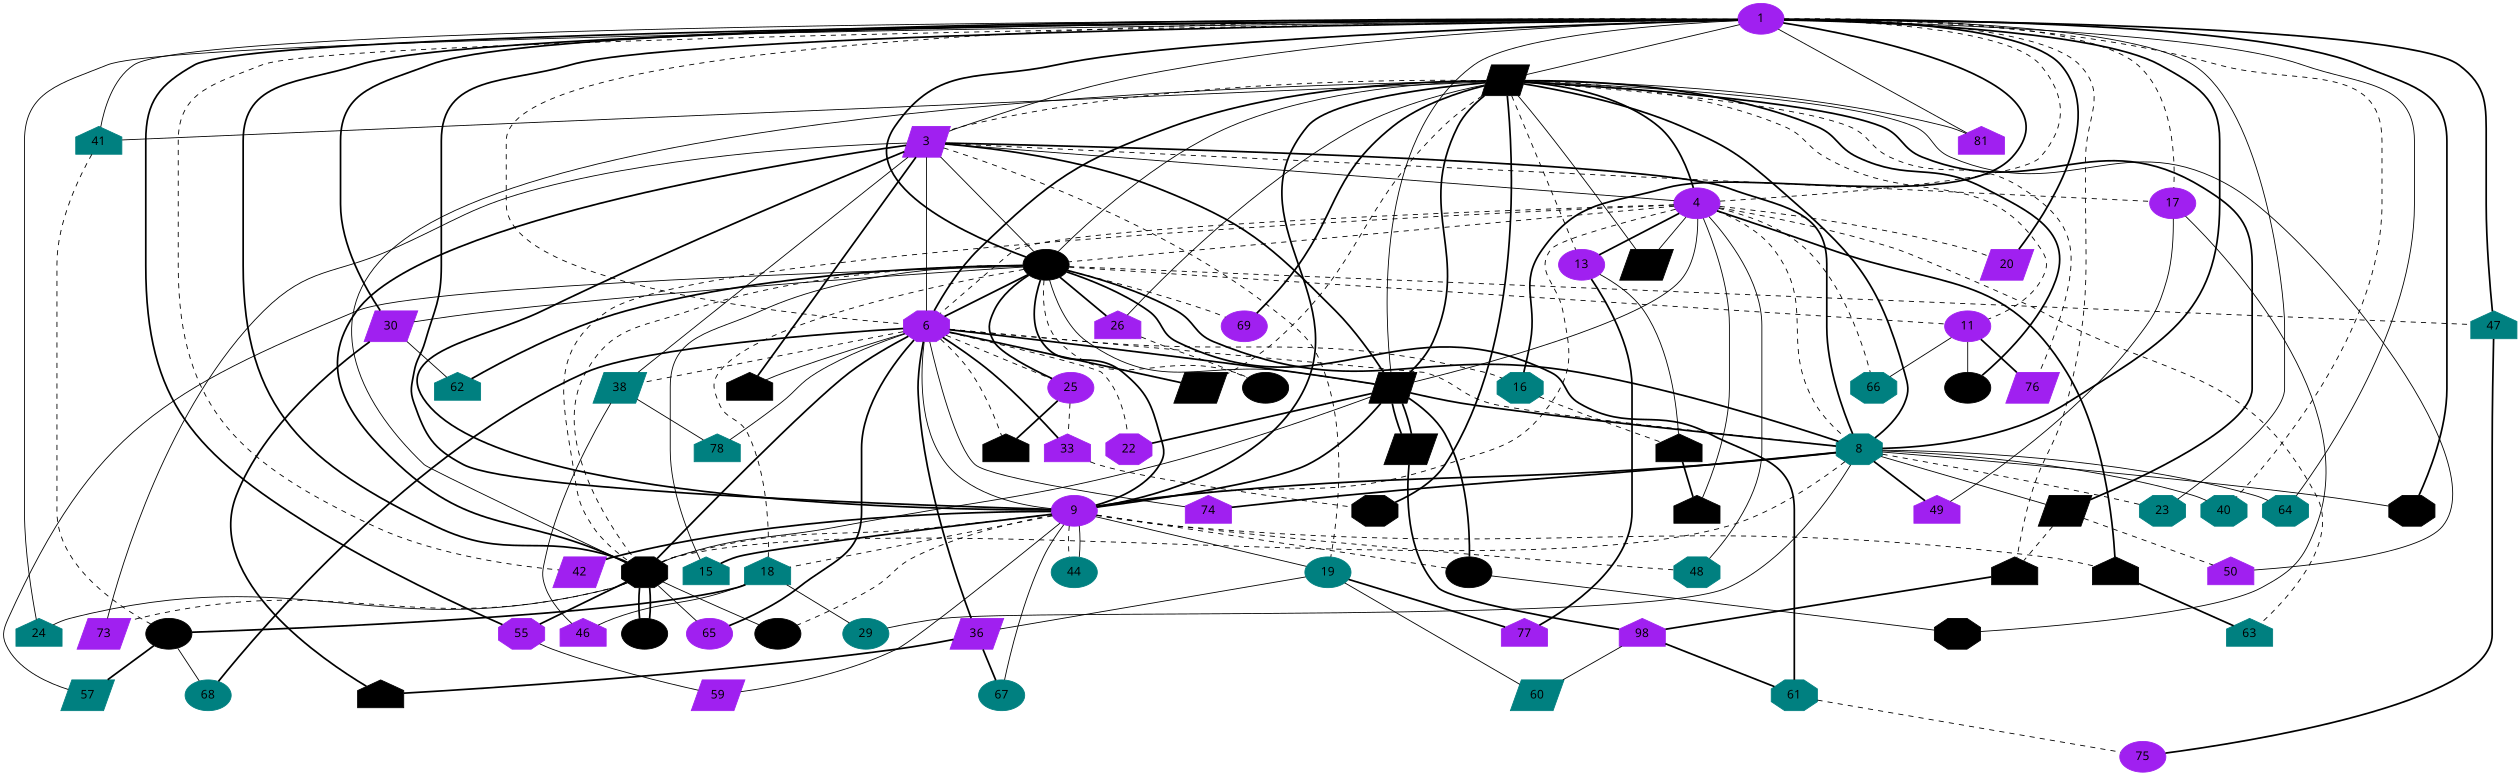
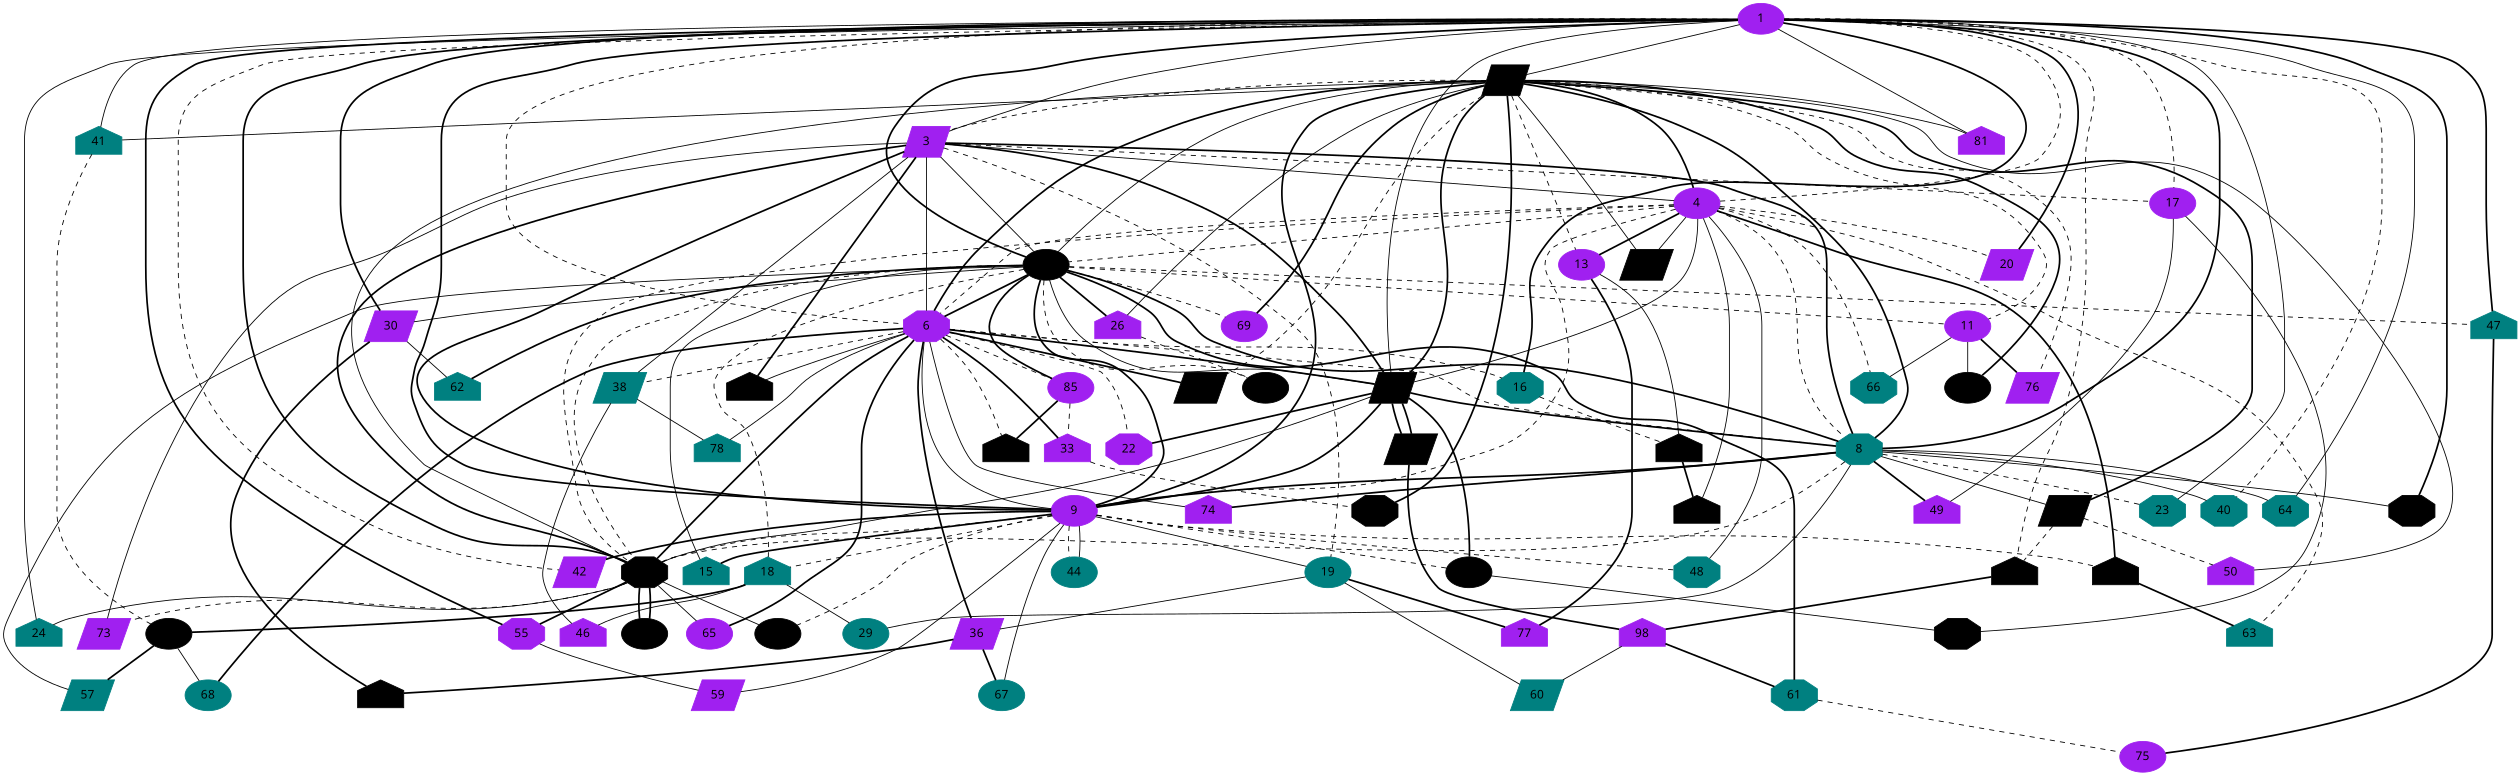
(1071, 388) -> (1071, 388)
